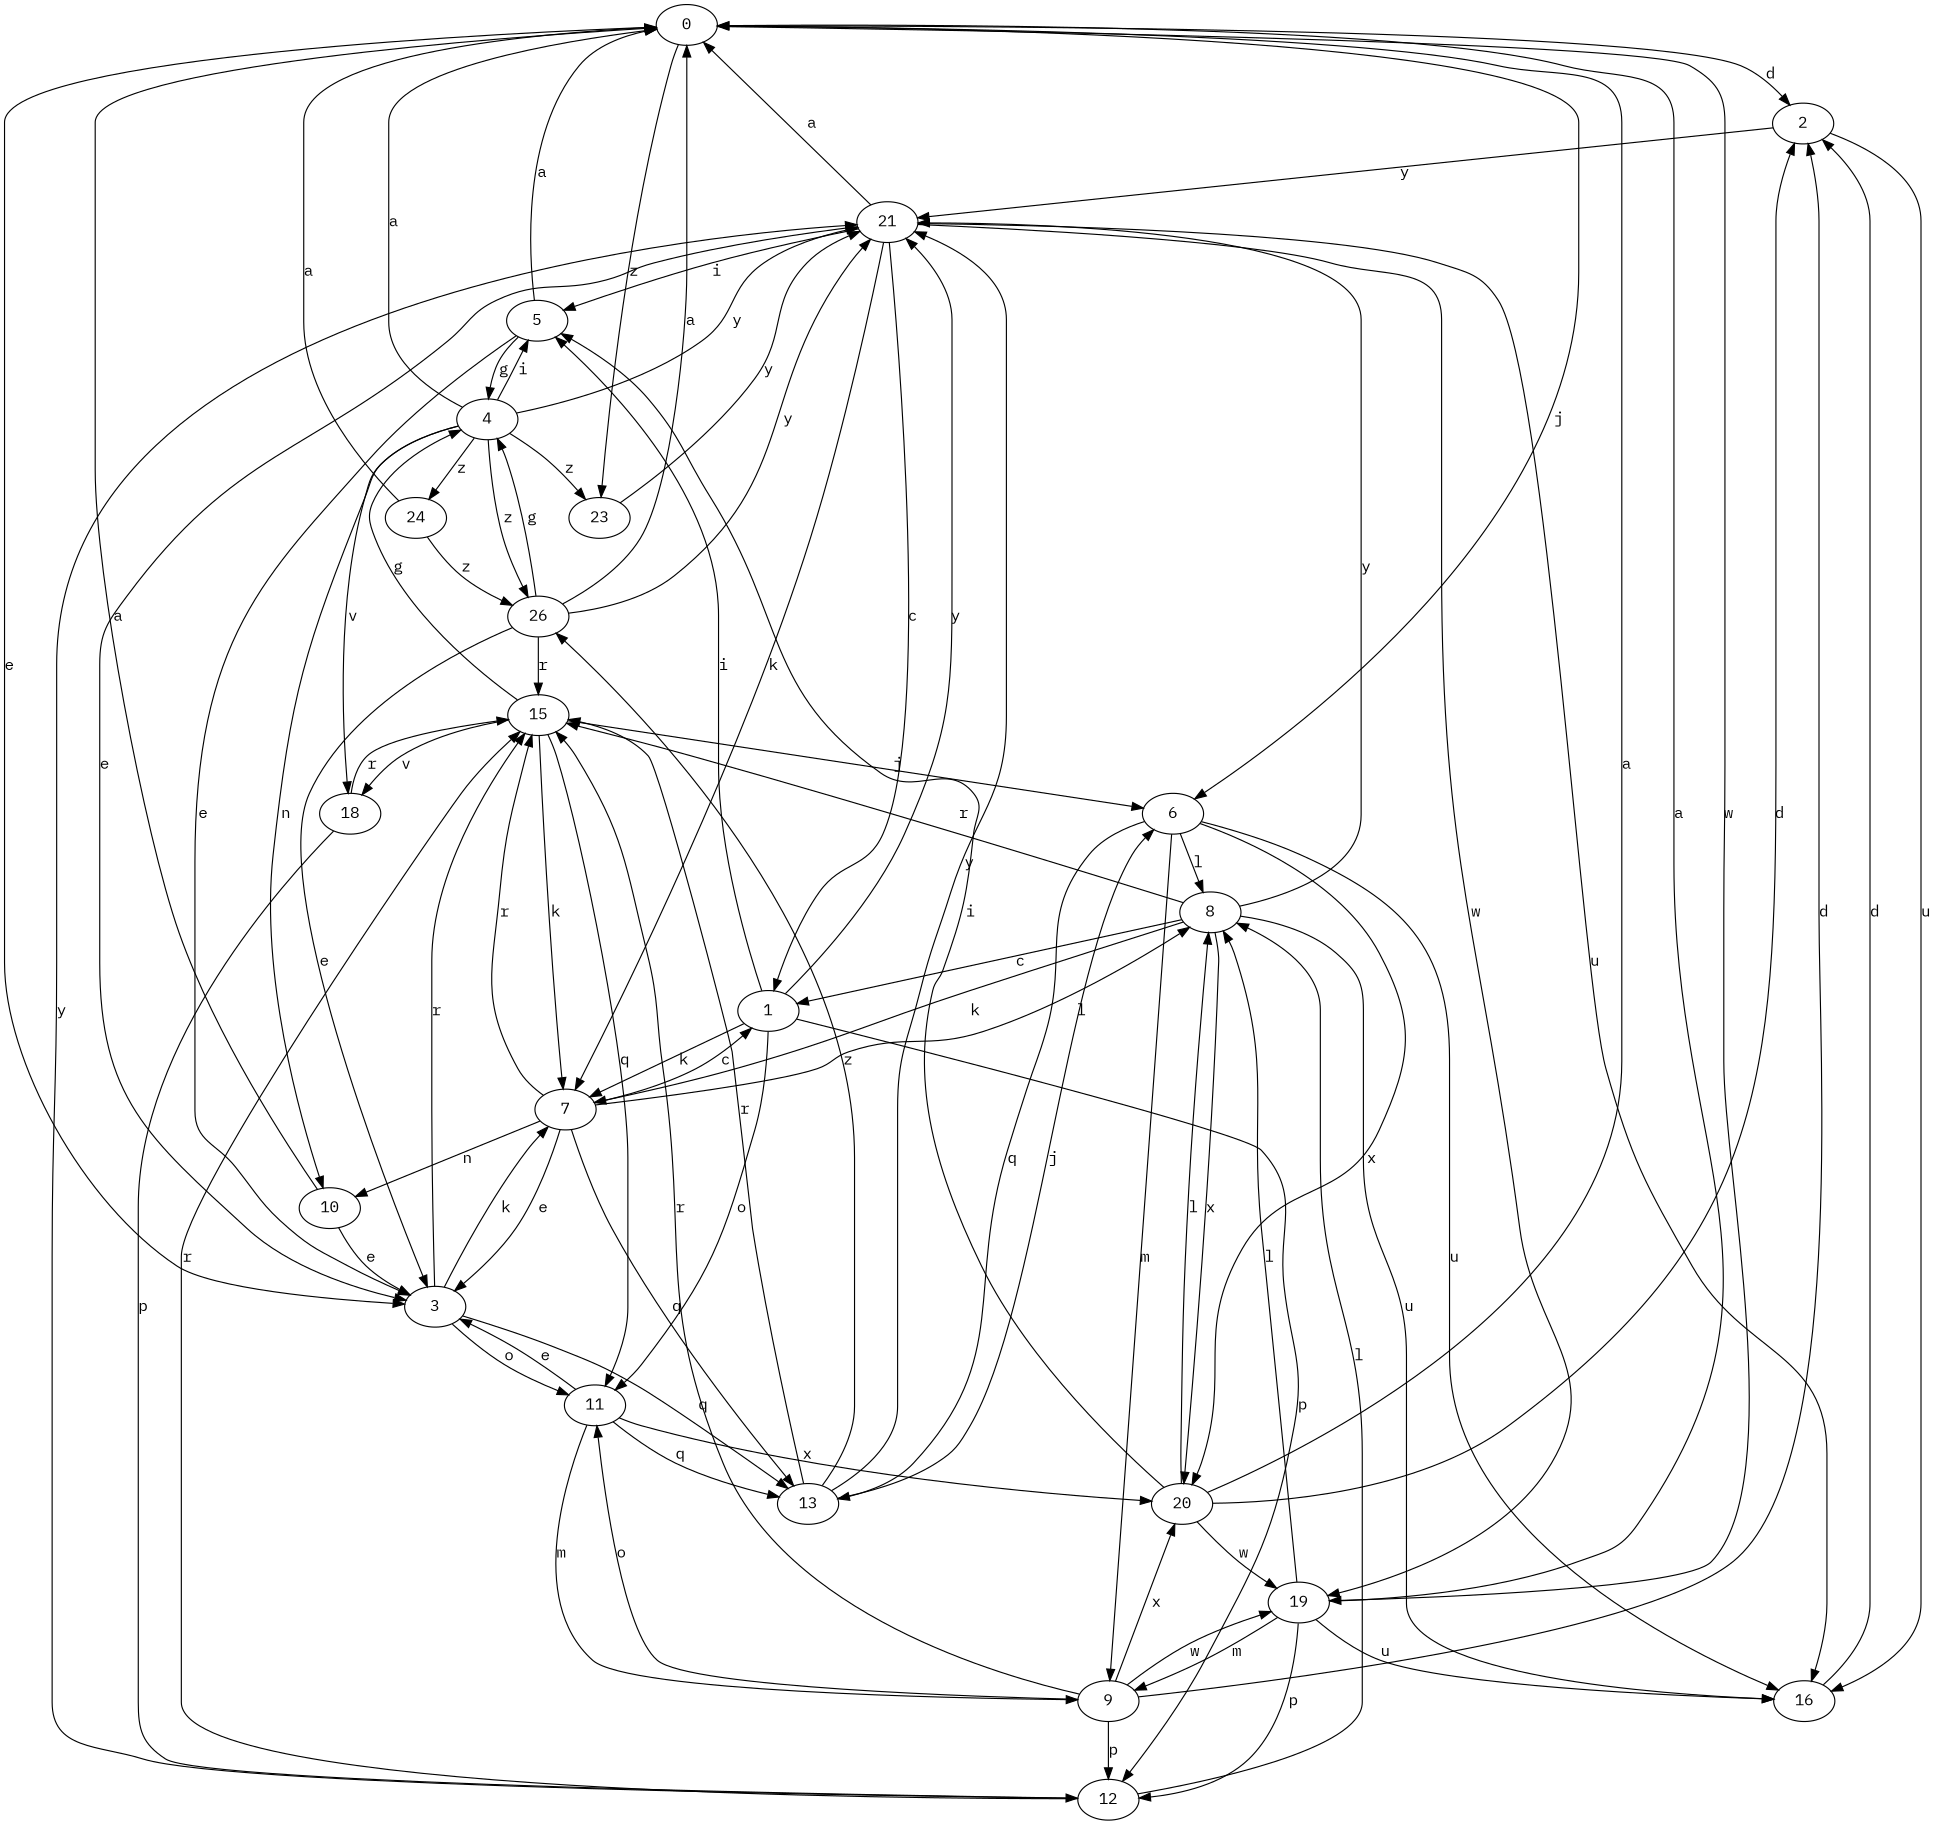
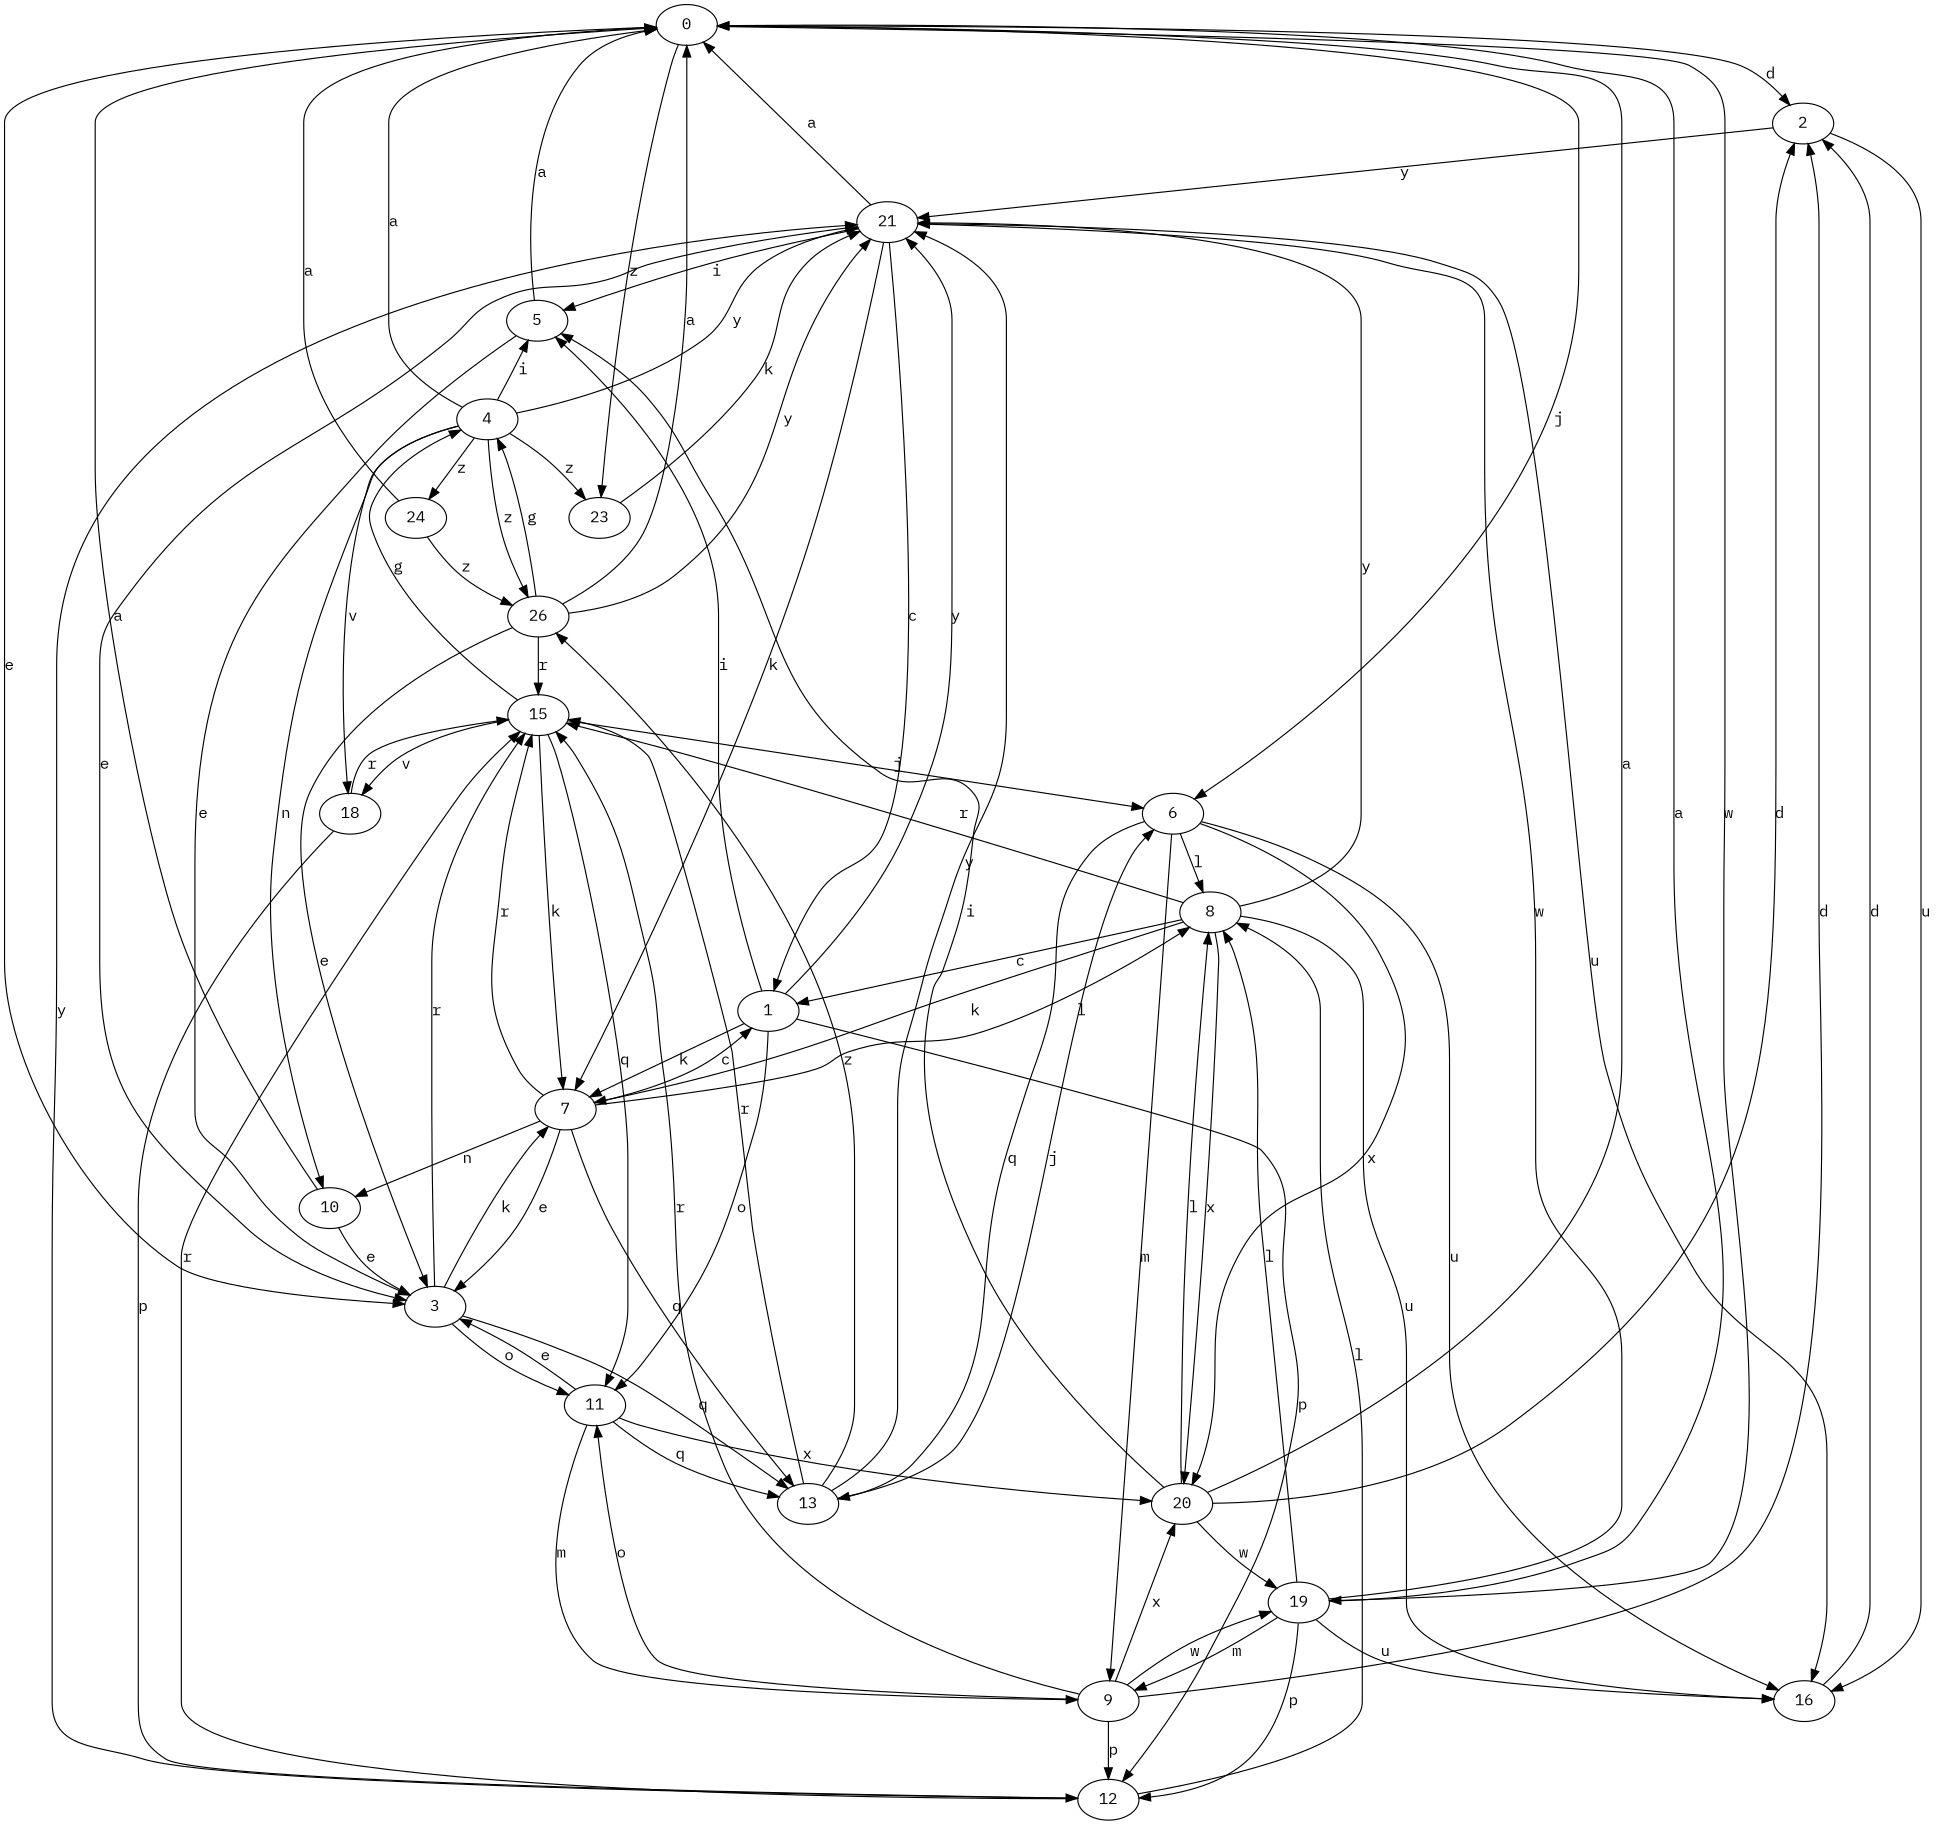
(500, 360) -> none
(769, 370) -> (769, 370)
(1448, 751) -> (1523, 790)
